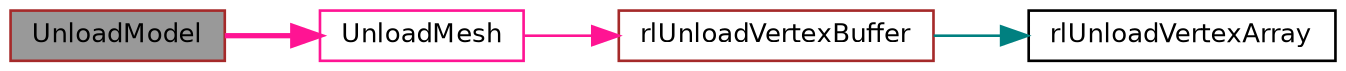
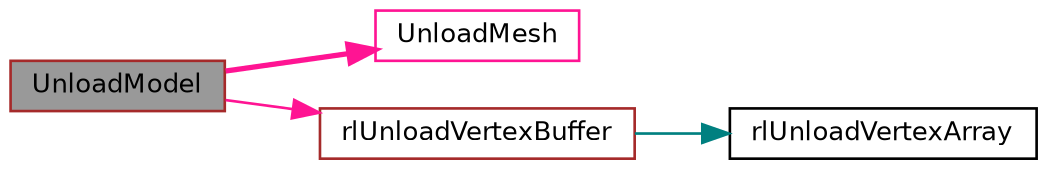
(558, 36) -> (259, 105)
